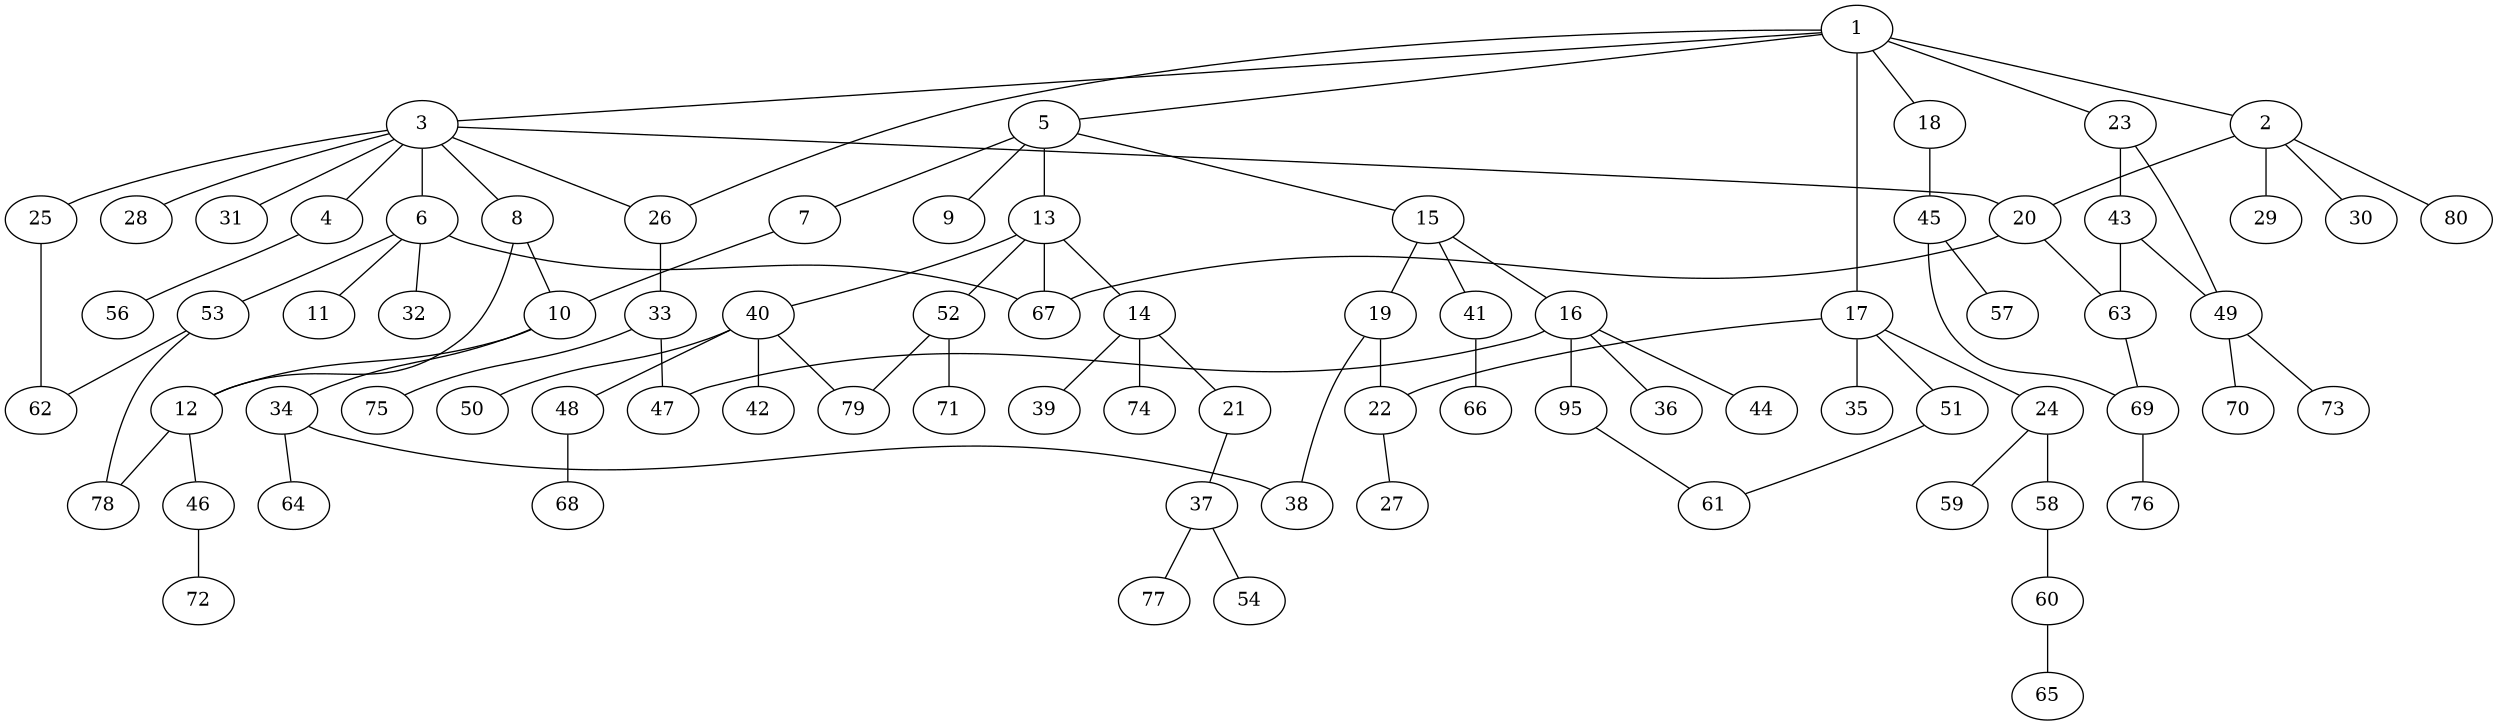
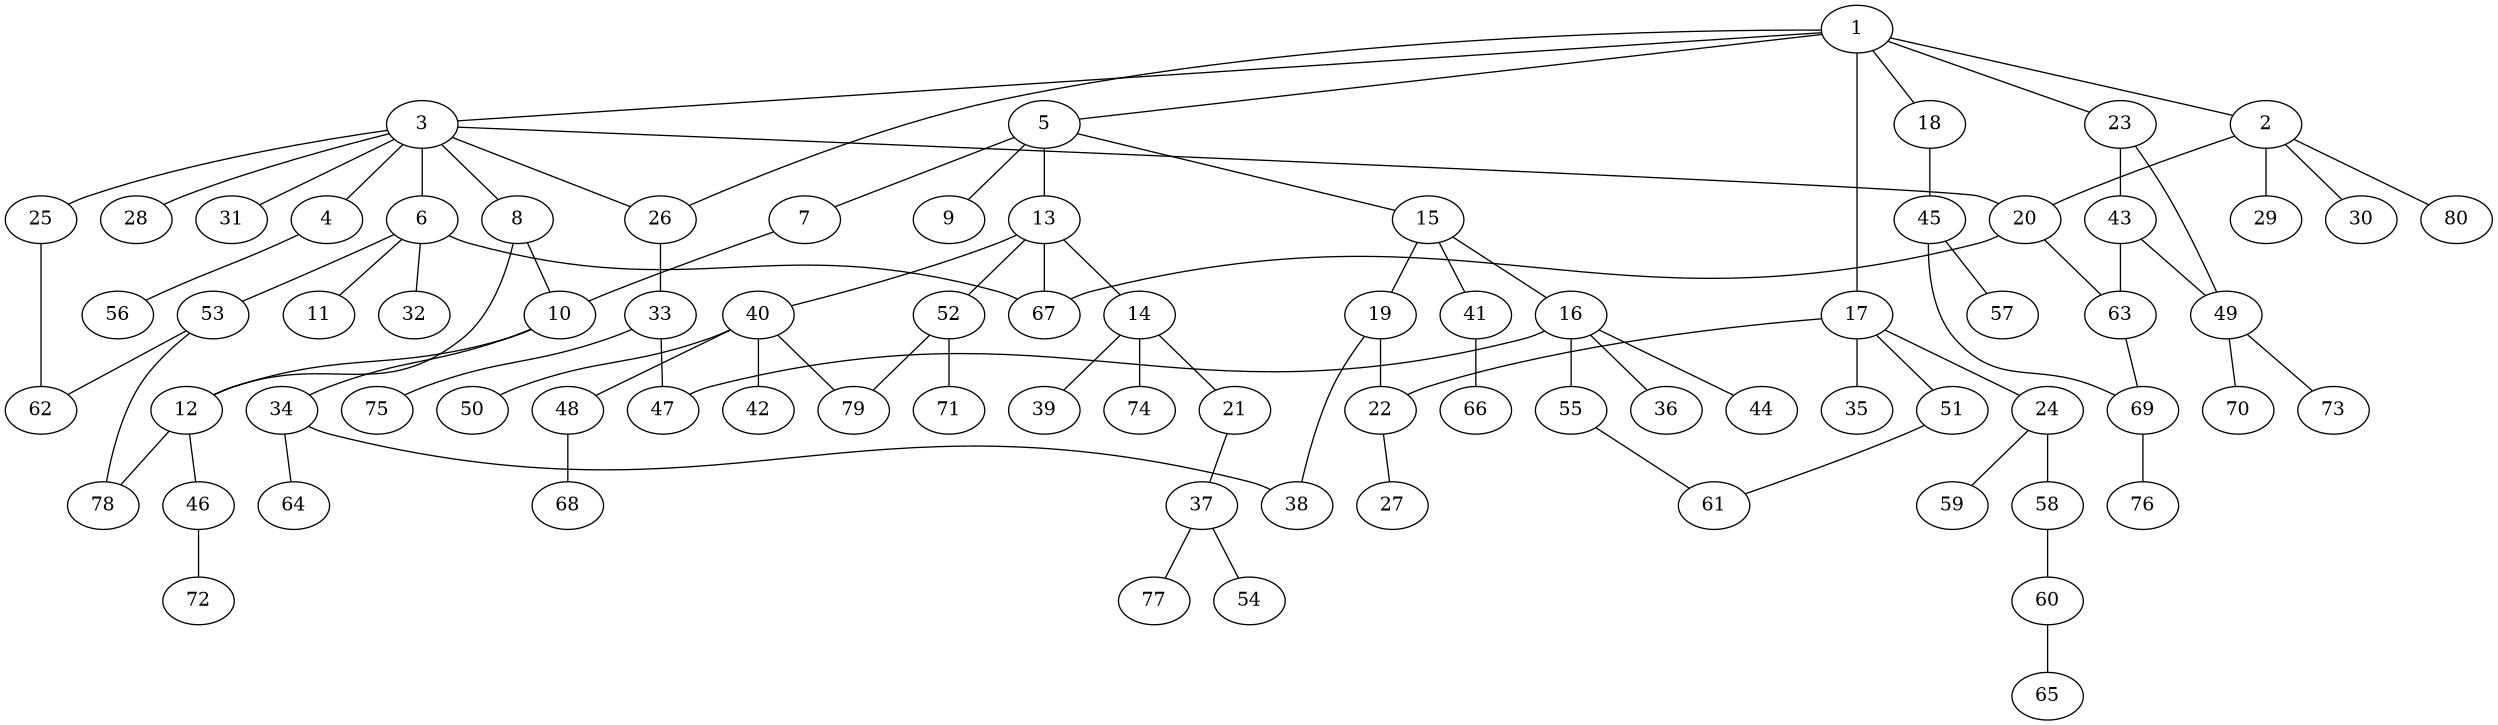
(1571, 410) -> (1571, 410)
